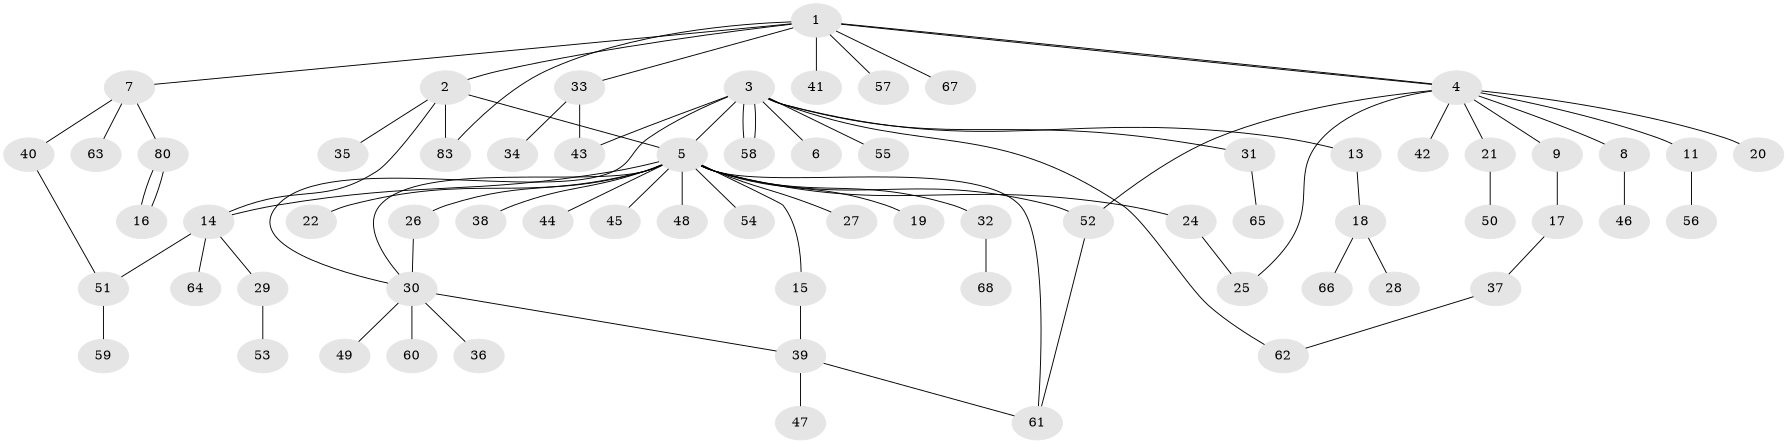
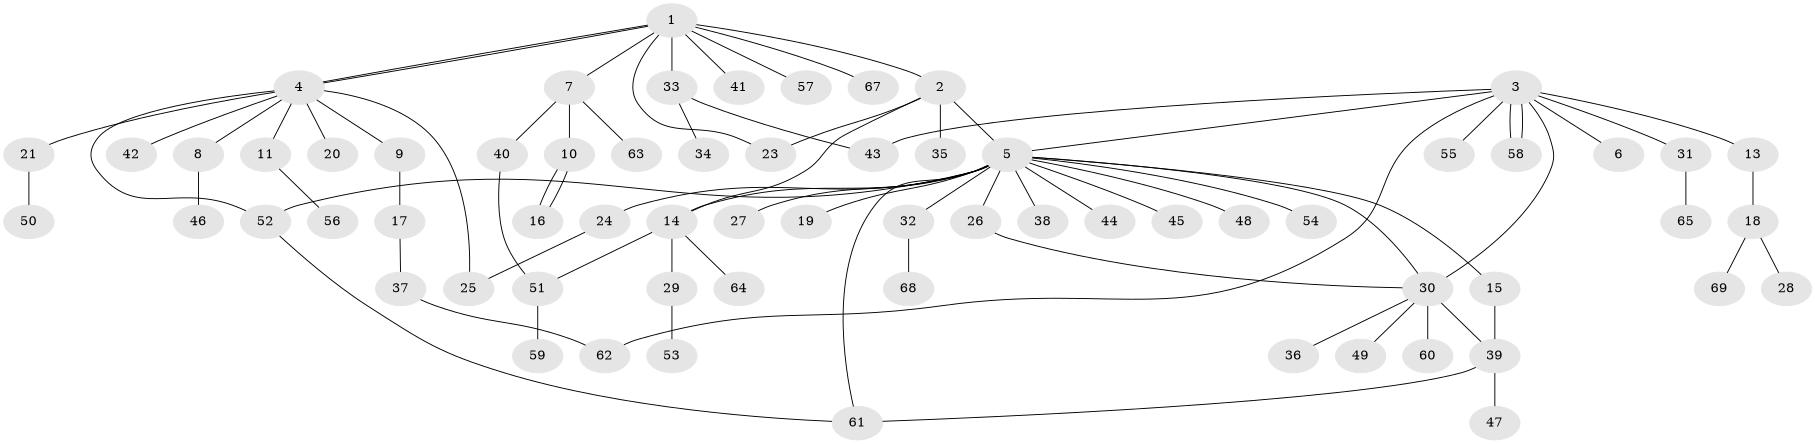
(163, 155) -> (569, 155)
(445, 155) -> (771, 155)
(311, 222) -> none
(1327, 289) -> (1719, 289)
